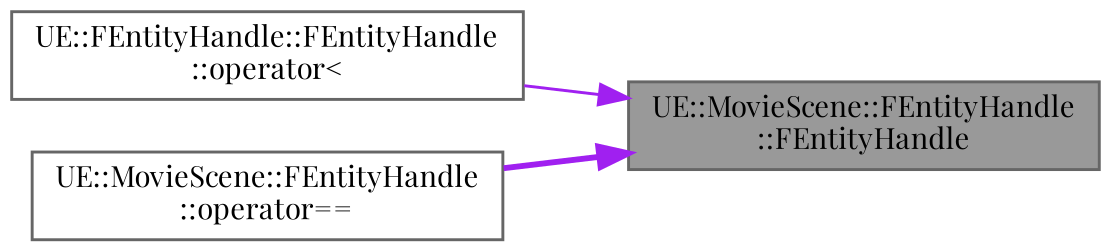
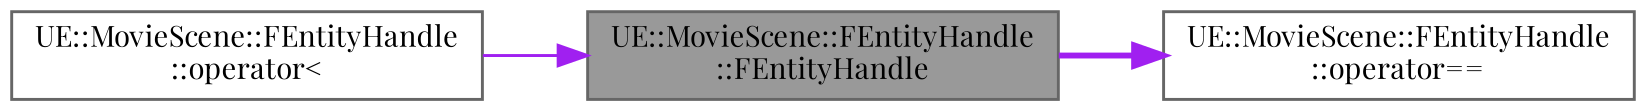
(268, 56) -> (247, 56)
(552, 162) -> (1096, 56)
